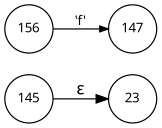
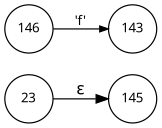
(29, 29) -> (29, 29)
(133, 29) -> (133, 29)
(74, 99) -> (74, 99)
